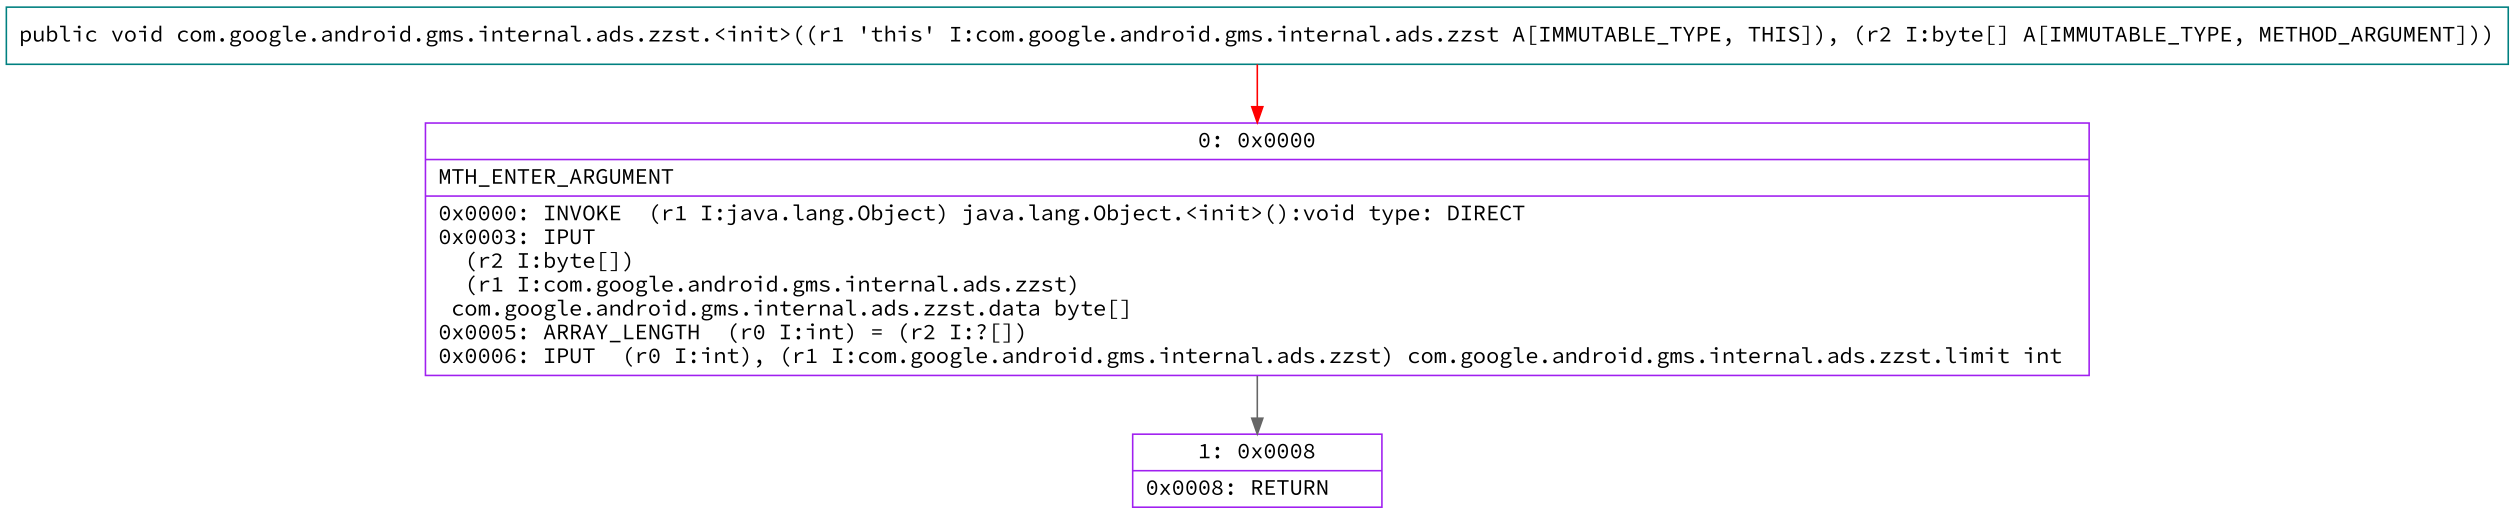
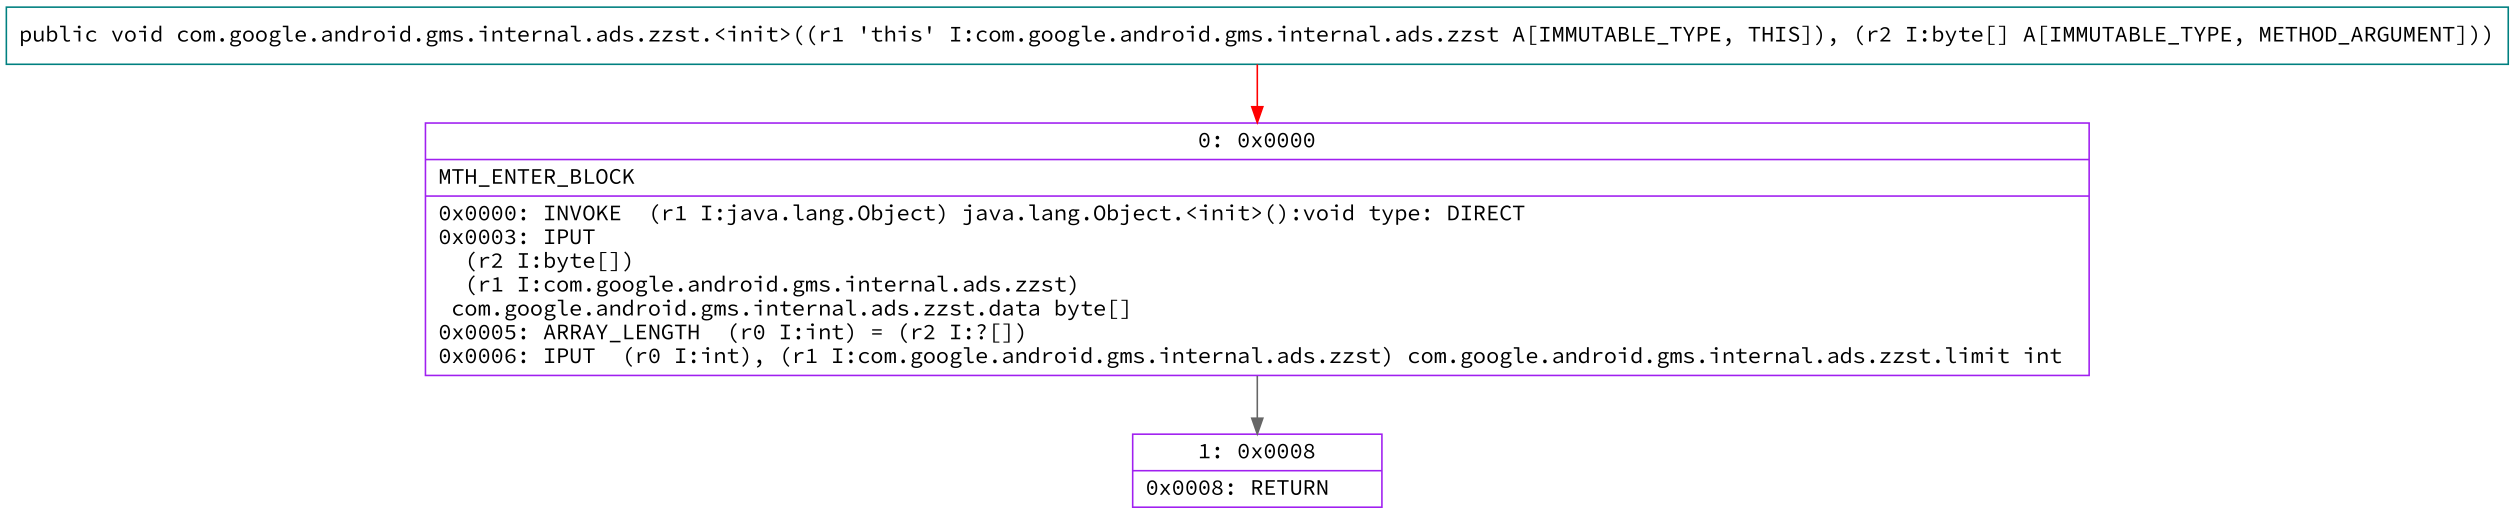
(556, 177) -> (537, 177)
